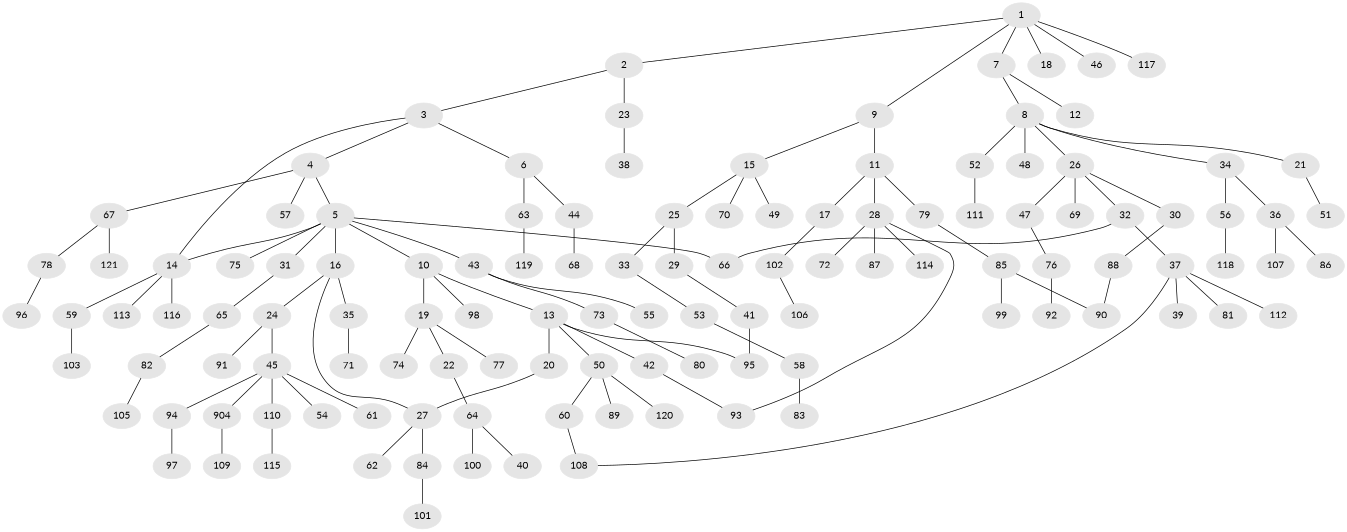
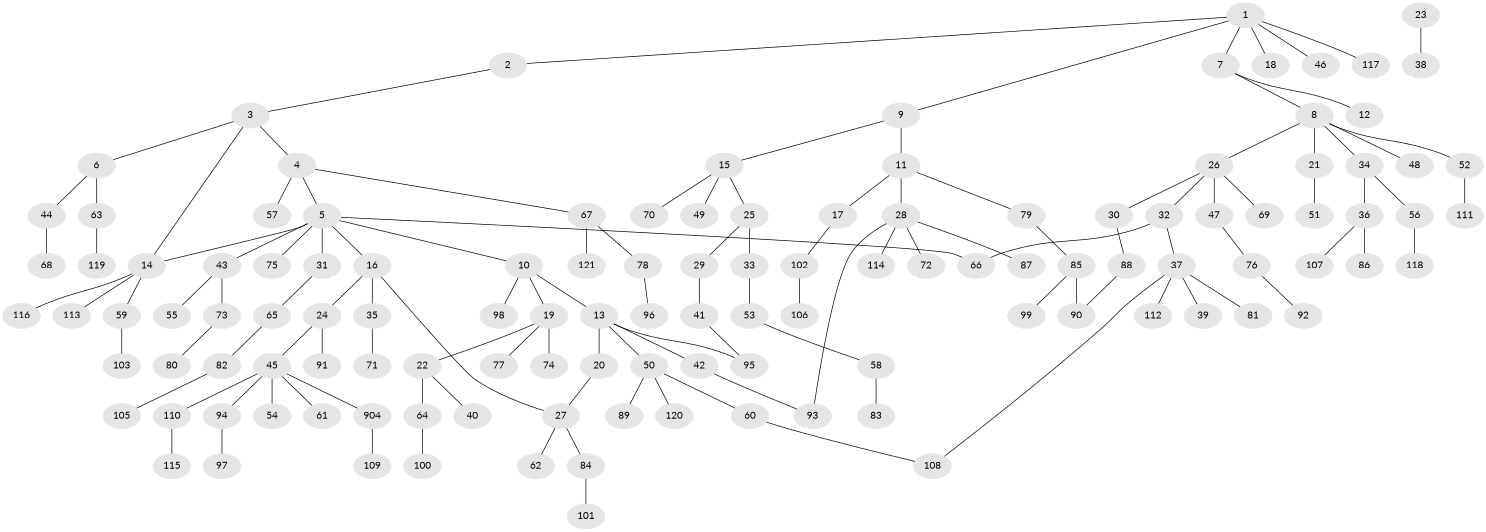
(624, 91) -> none
(497, 441) -> (447, 391)
